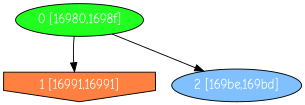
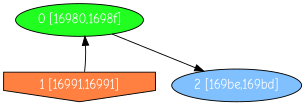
(73, 49) -> (86, 59)
